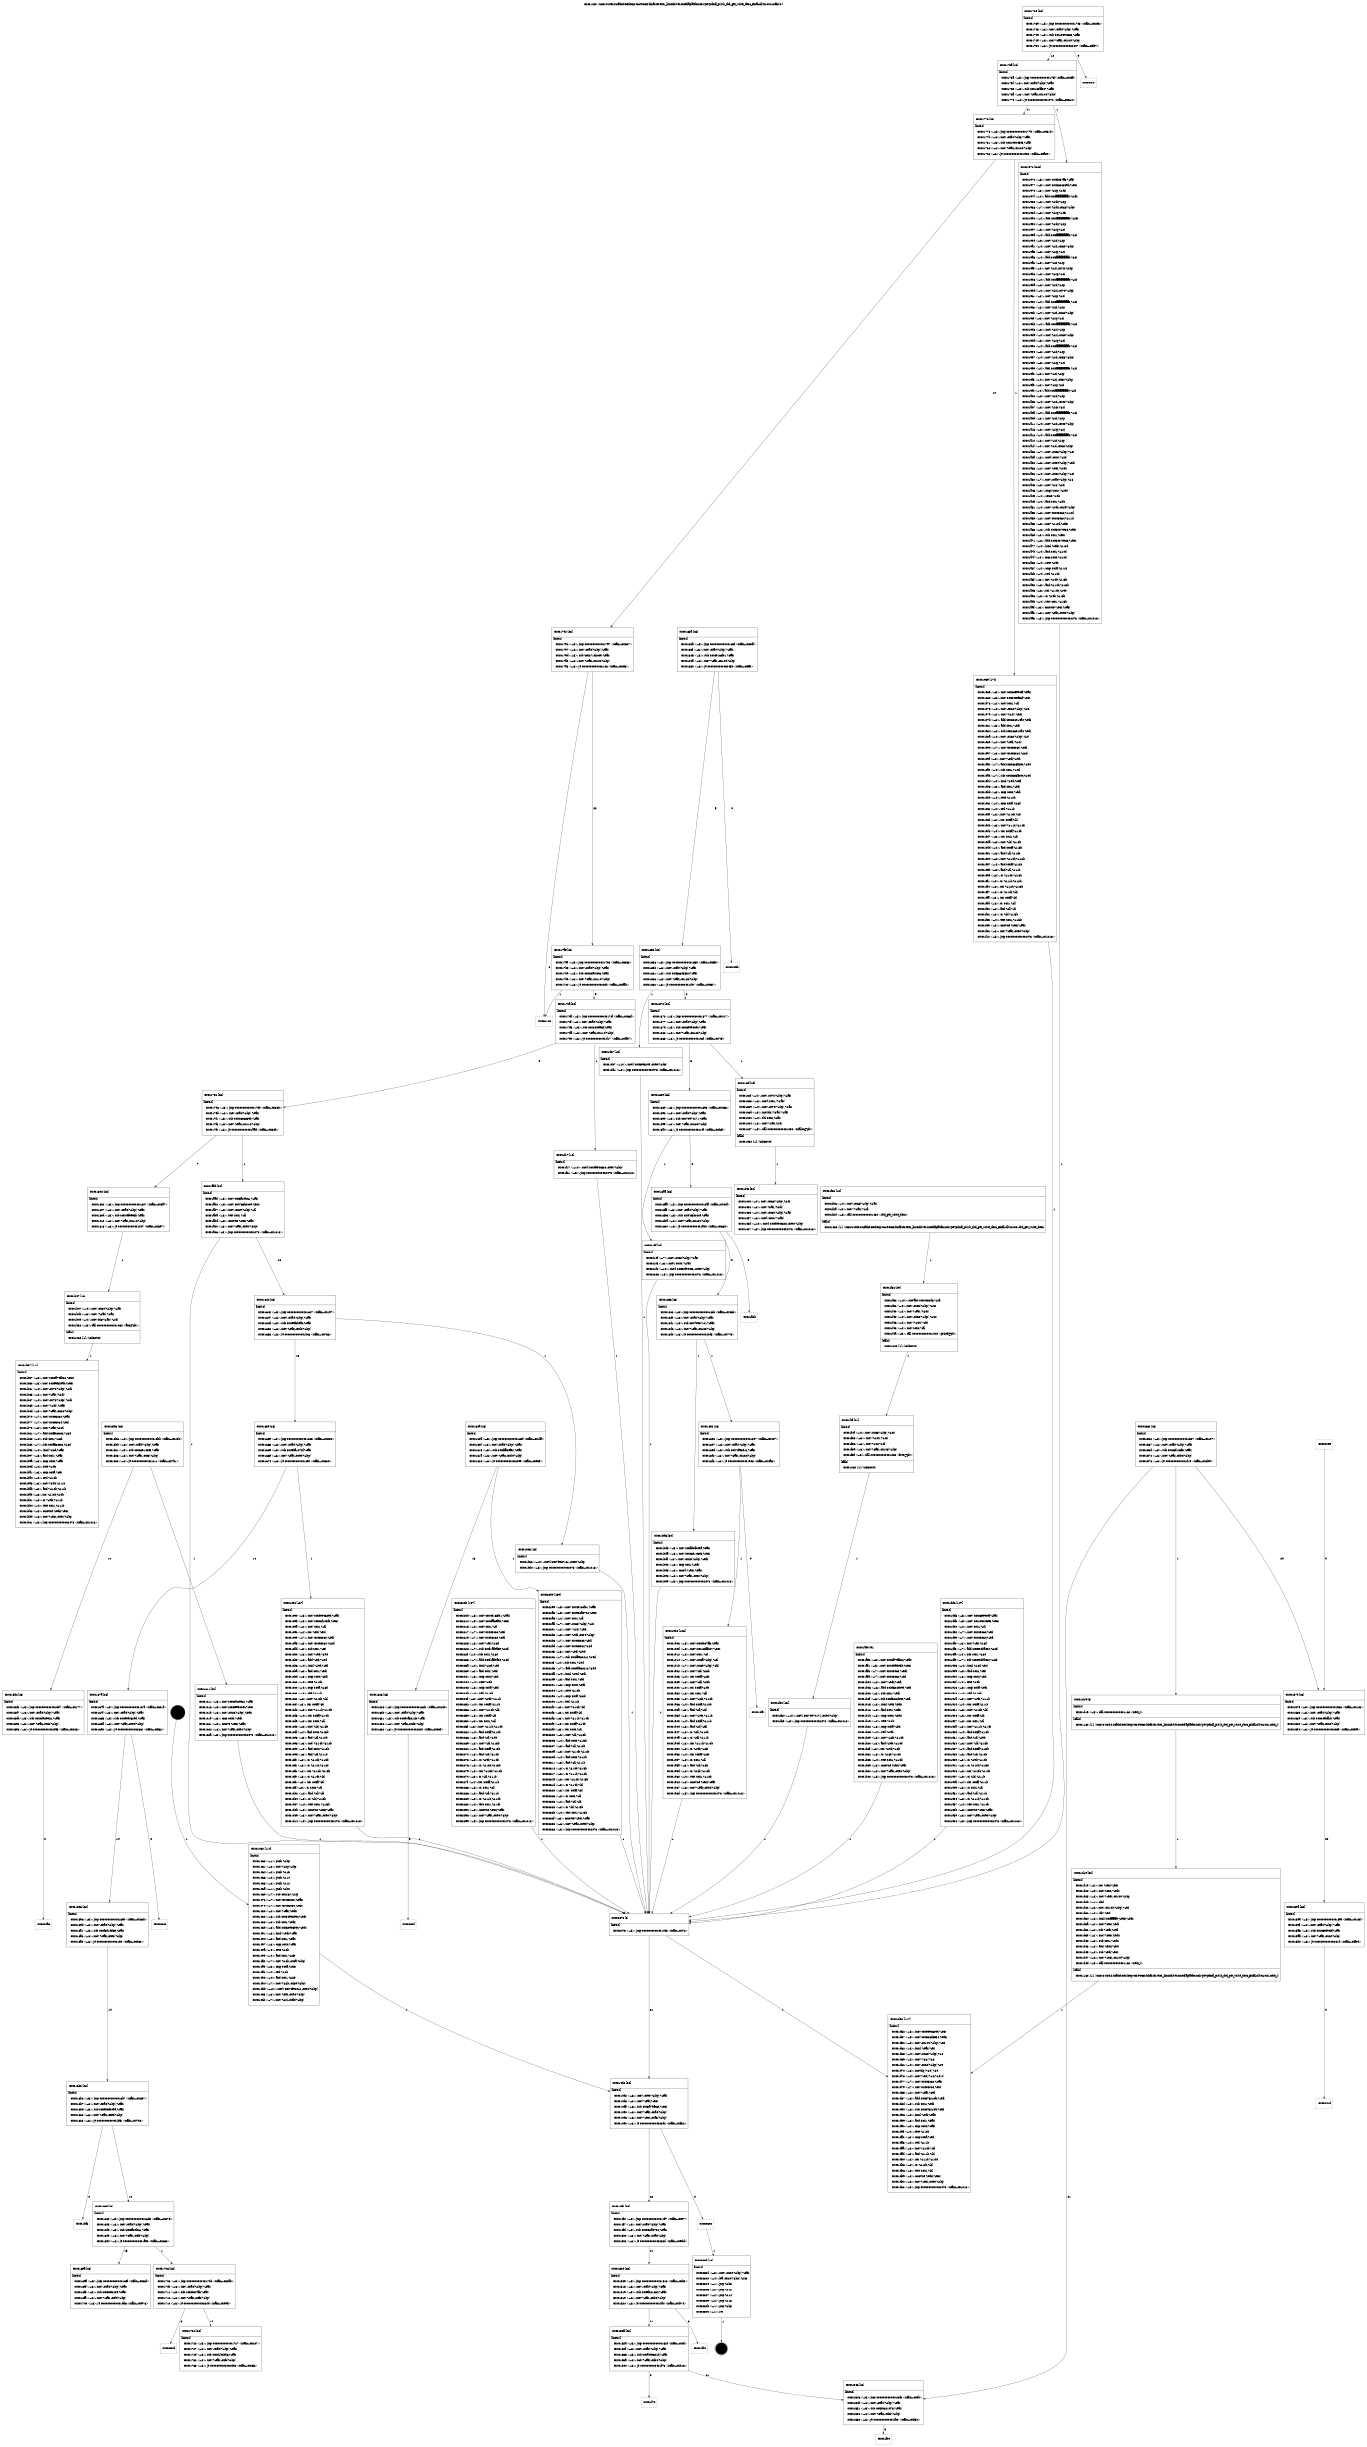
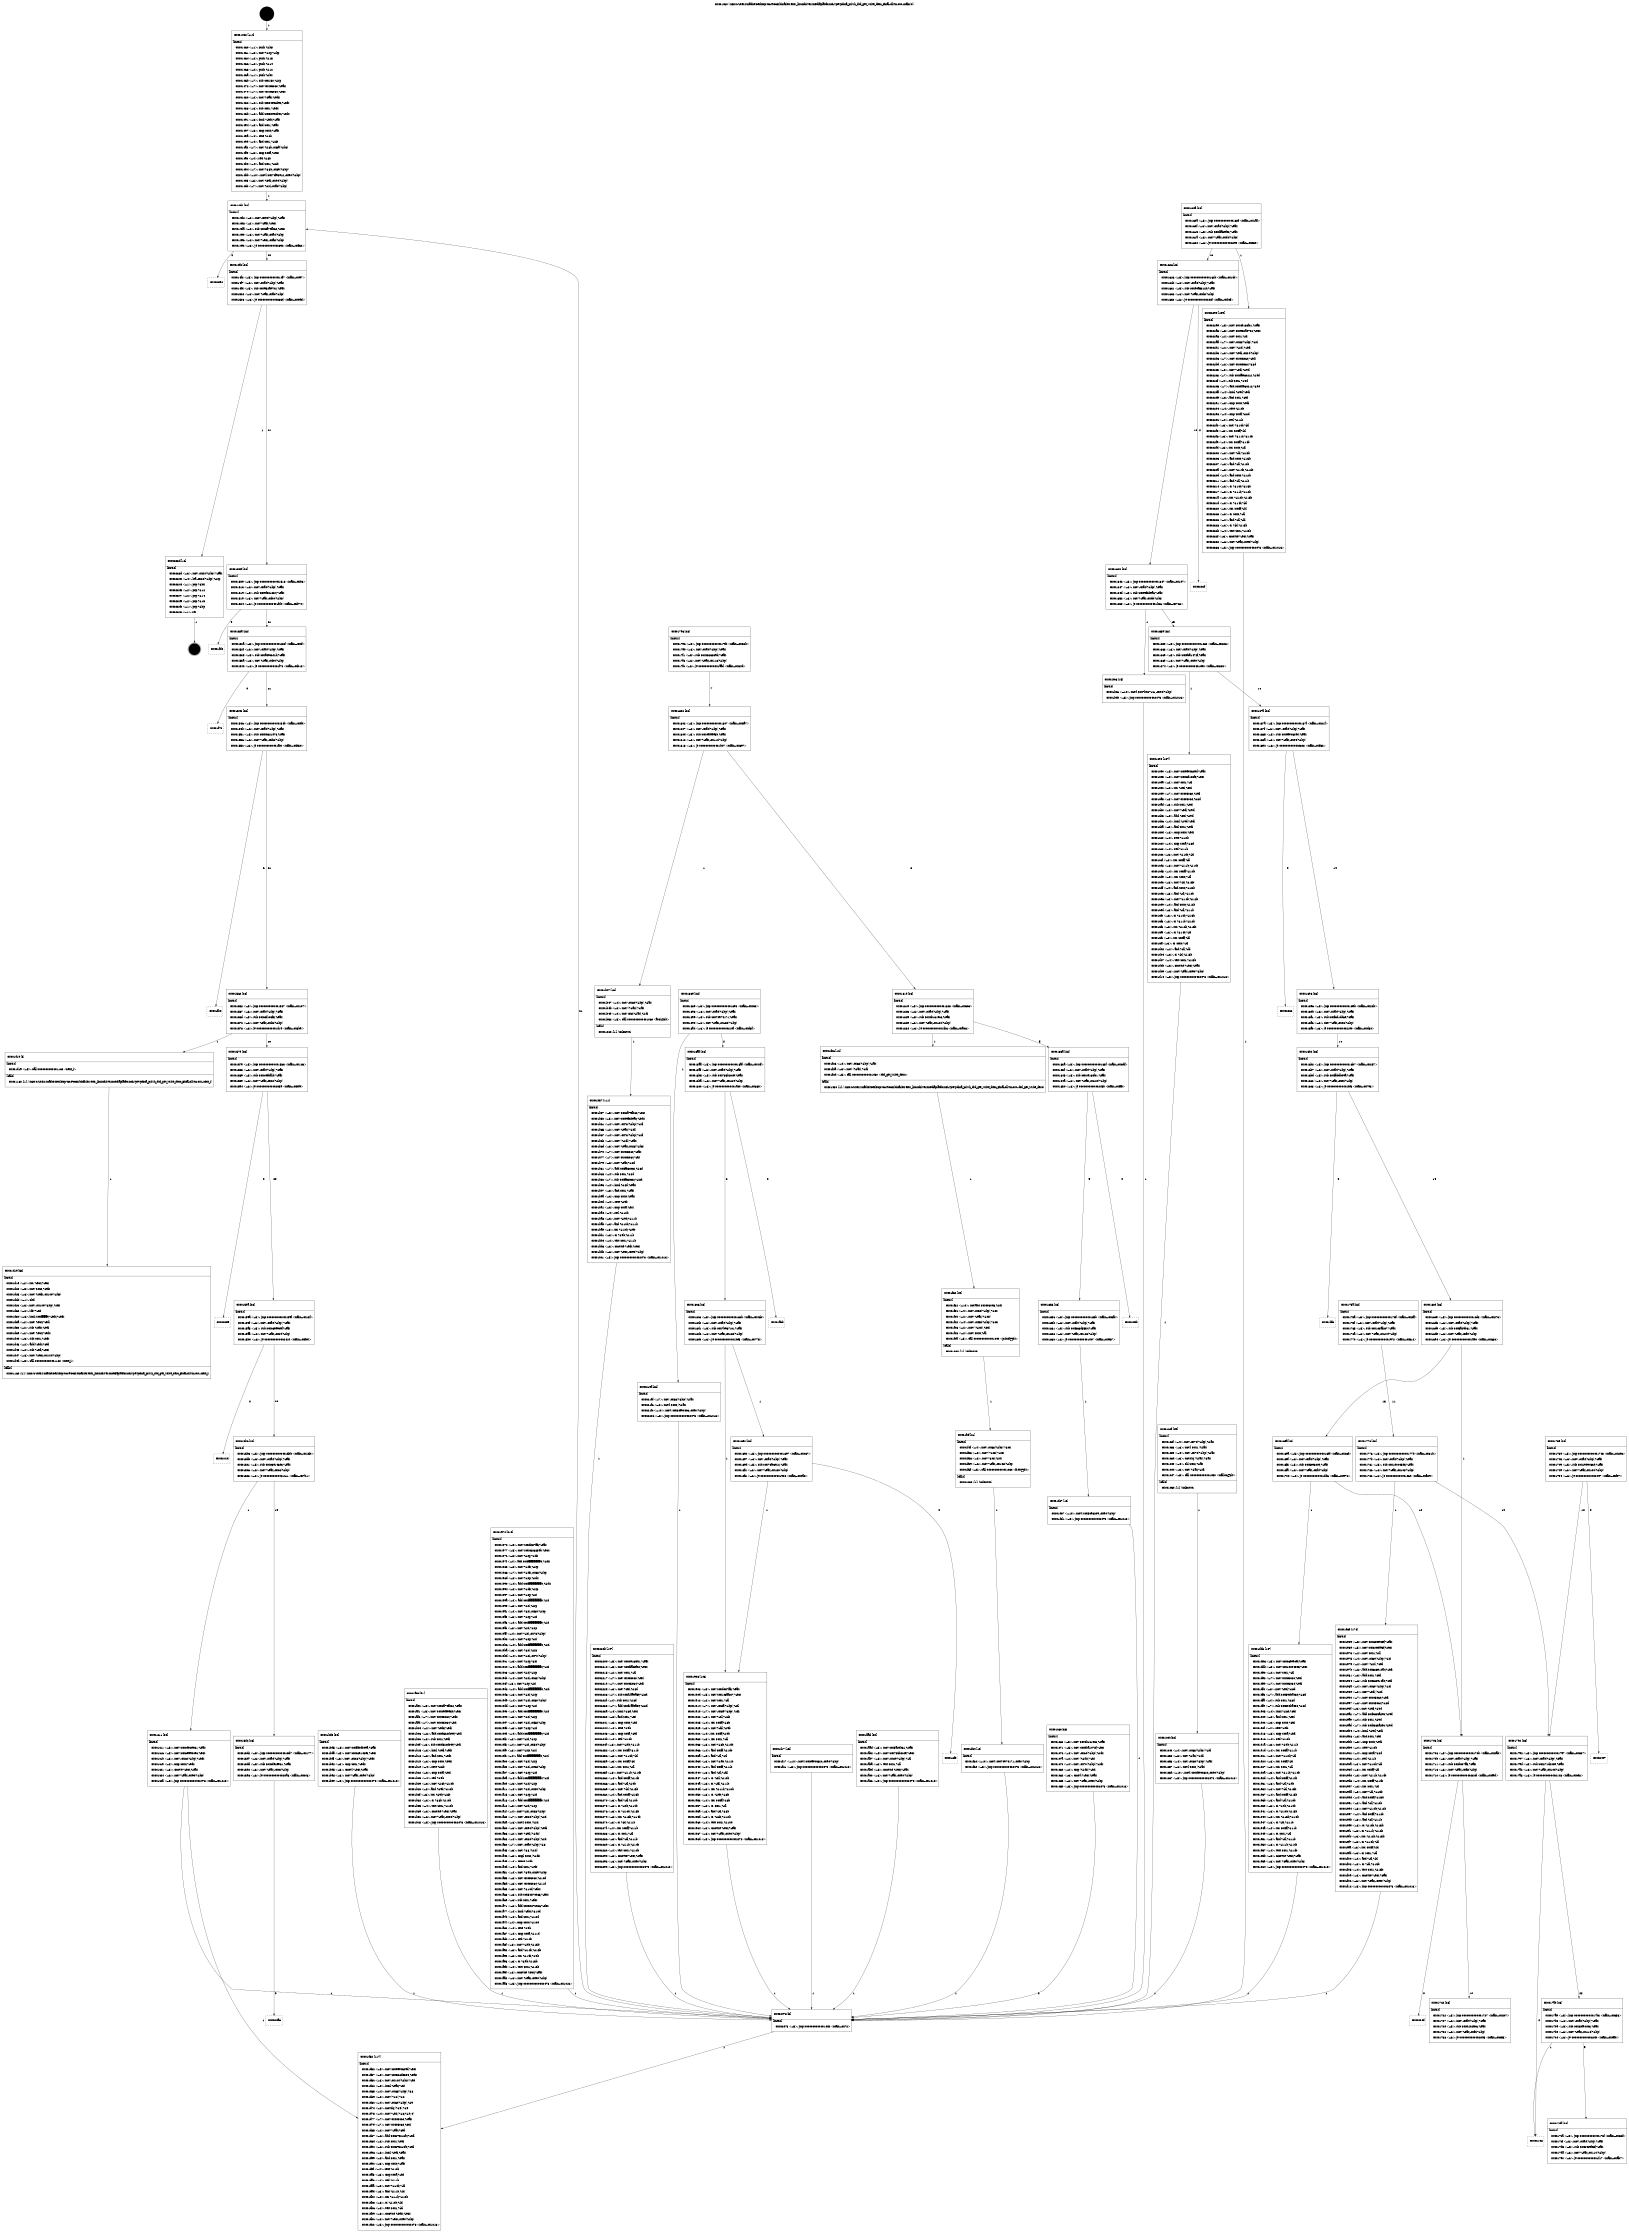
(1050, 55) -> (1566, 1608)
(1061, 133) -> none
none -> (933, 1011)
(690, 1022) -> none
(422, 1082) -> none
(595, 1096) -> none
(243, 1157) -> none
(270, 1265) -> (1171, 434)
none -> (274, 1390)
(695, 1434) -> (725, 1508)
none -> (1305, 1562)
(1324, 1569) -> (243, 1204)
none -> (1437, 1578)
none -> (586, 1717)
none -> (1088, 1758)
(1067, 1972) -> (267, 869)
none -> (1142, 2000)
(651, 2010) -> (580, 1011)
(1035, 2027) -> (218, 1970)
(710, 2242) -> (232, 430)
